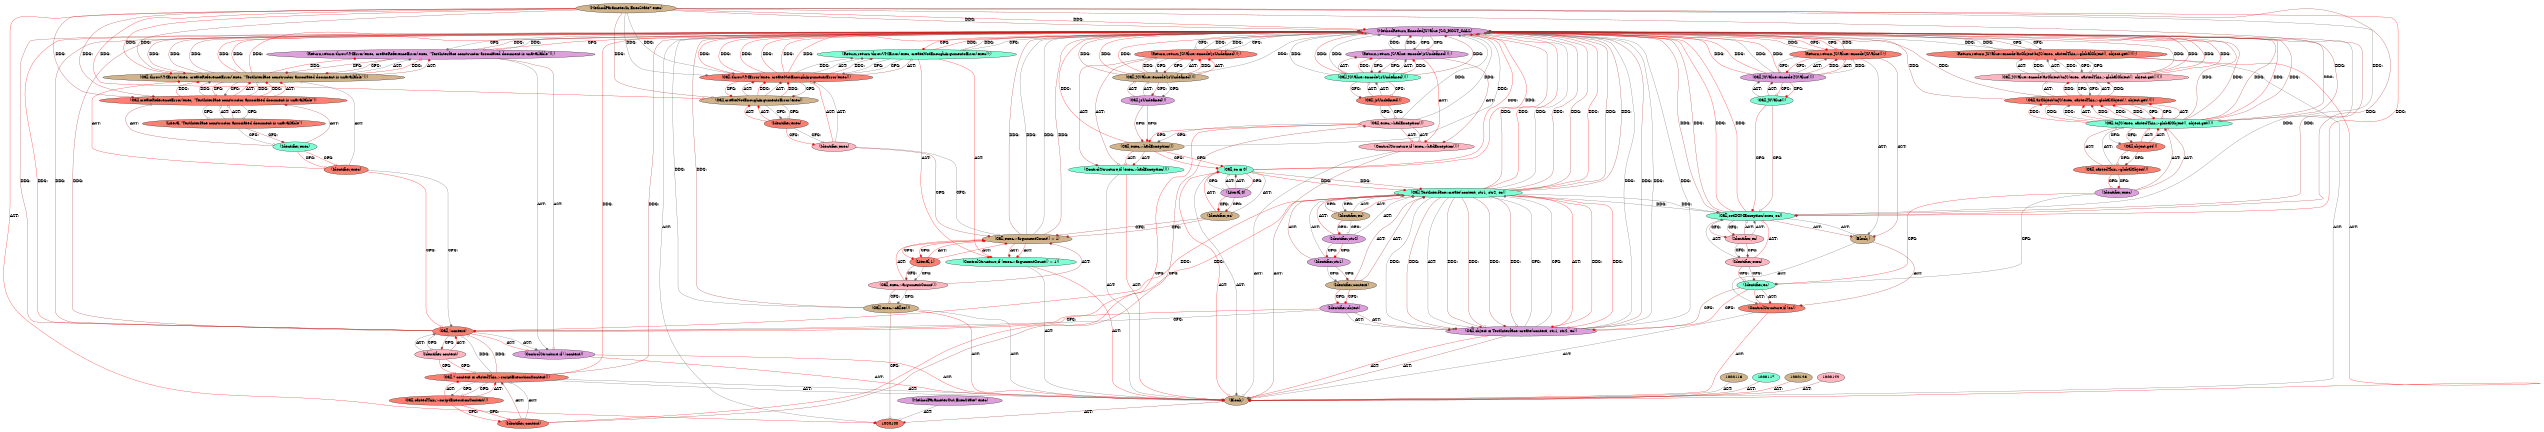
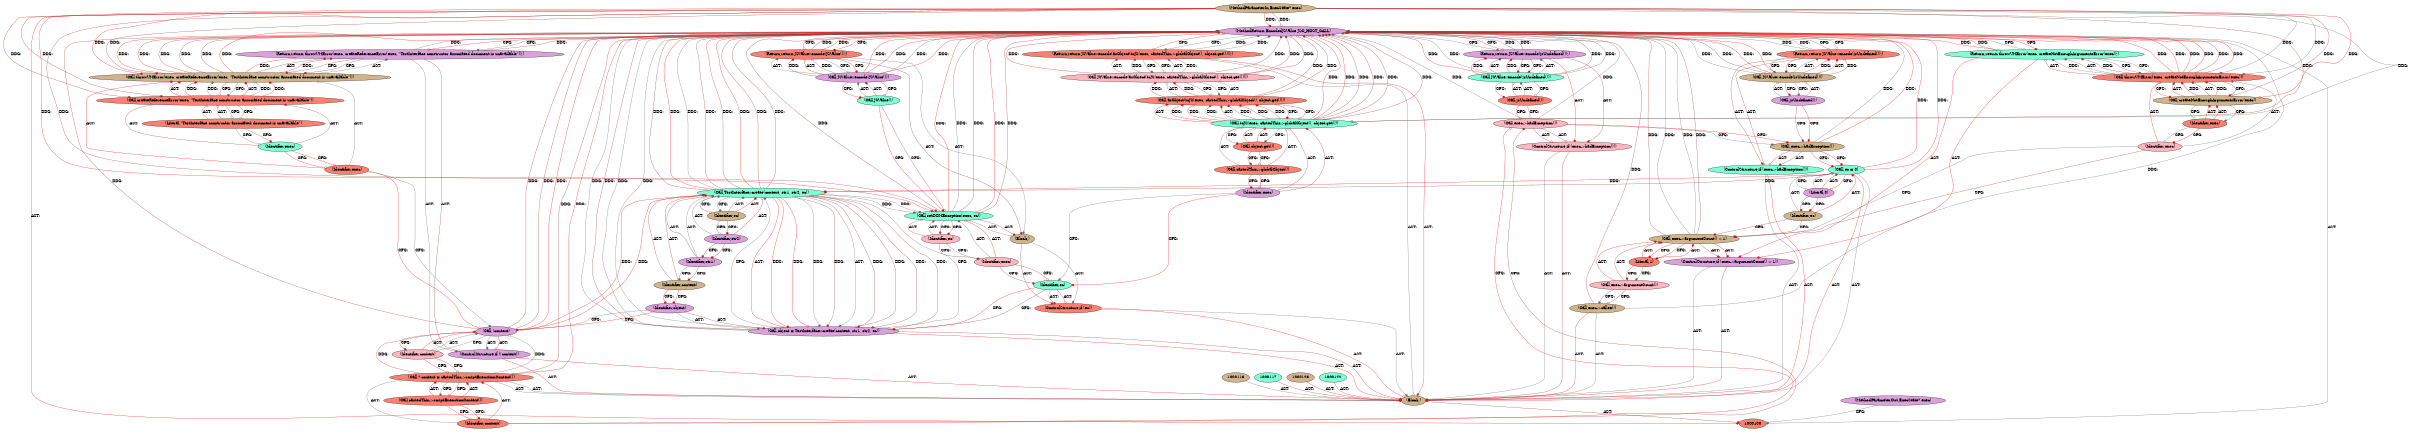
(1011, 262) -> (1730, 262)
(453, 331) -> (496, 331)
(890, 365) -> none
(1831, 377) -> (1333, 377)
(929, 412) -> (1861, 412)
